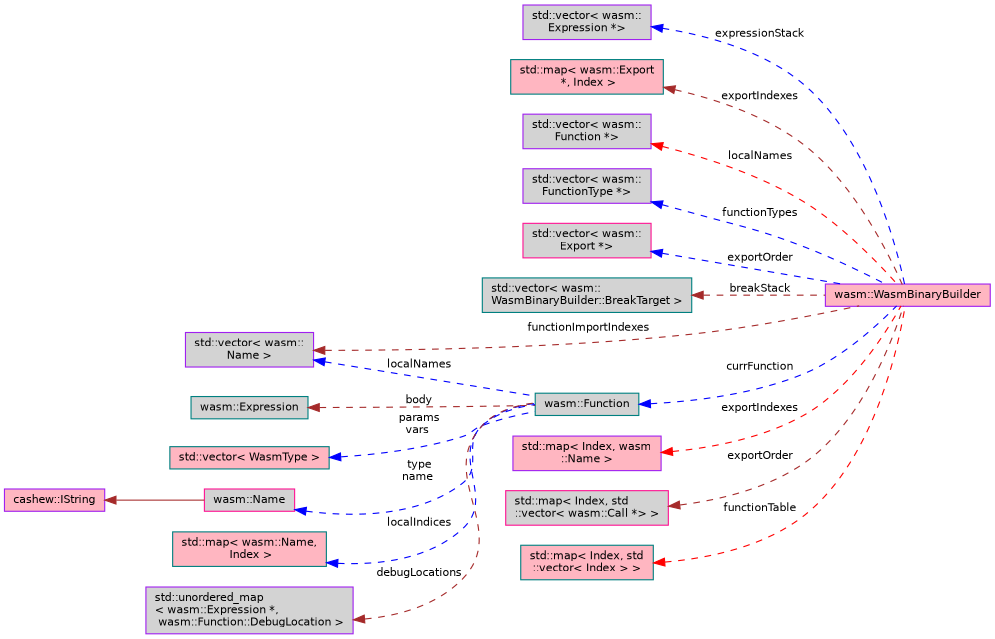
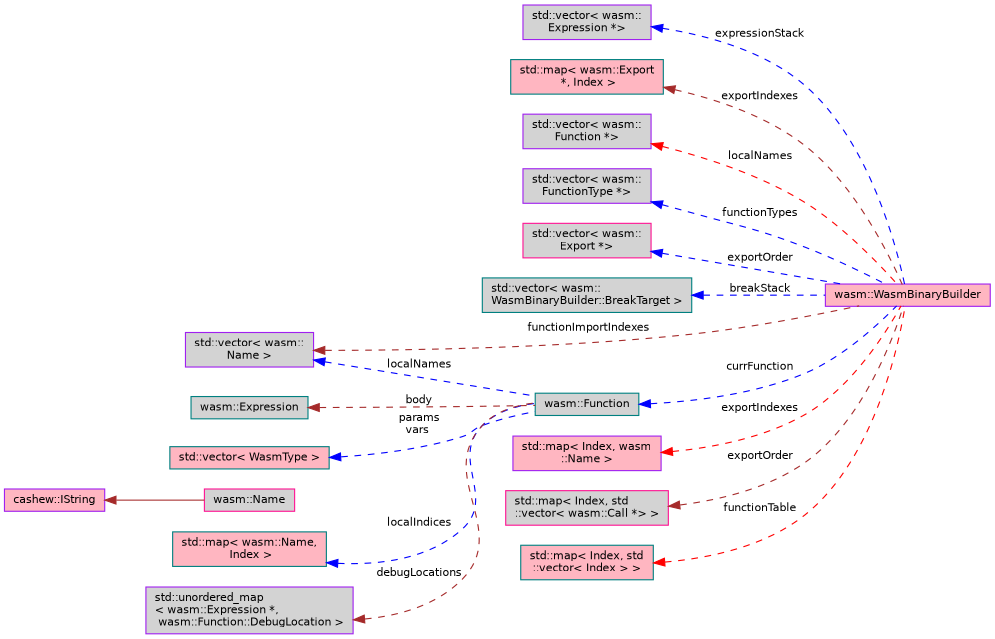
(764, 295) -> (764, 295)
(445, 495) -> none
